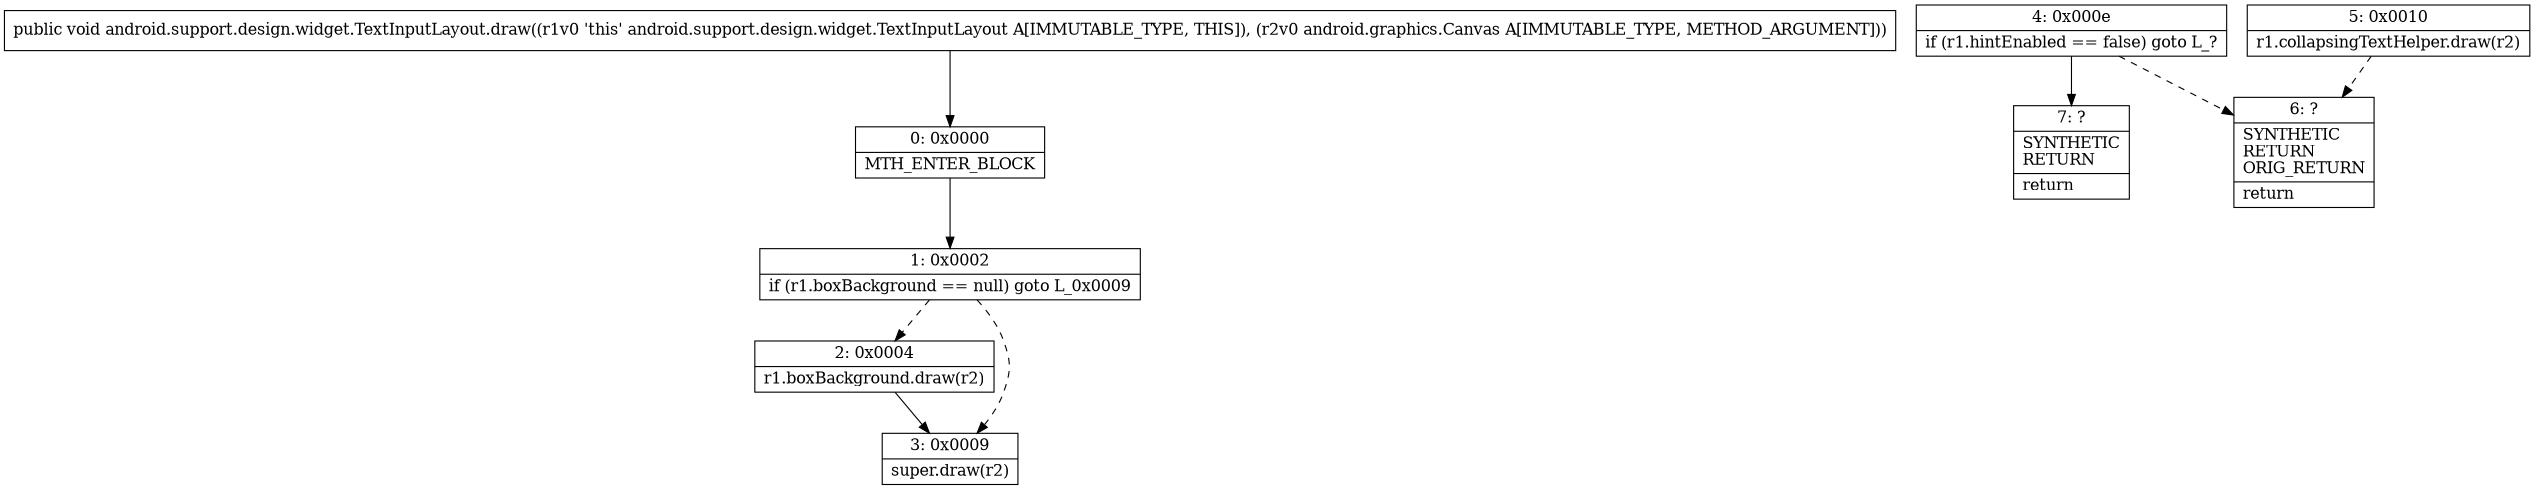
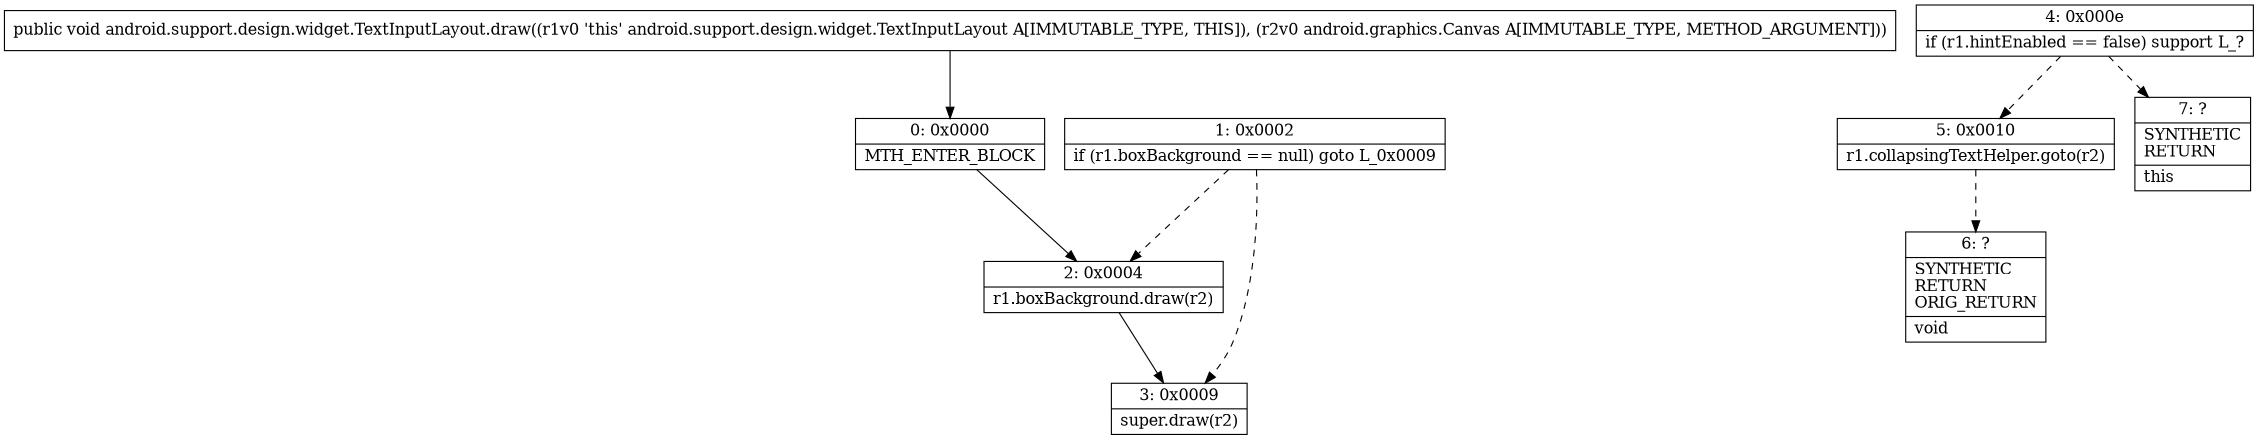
(2071, 43) -> (2085, 43)
(2389, 43) -> (1976, 156)
(2071, 75) -> (2125, 73)
(2171, 83) -> (2034, 83)
(2048, 186) -> (2159, 177)
(2268, 194) -> (1932, 329)
(950, 207) -> (1023, 212)
